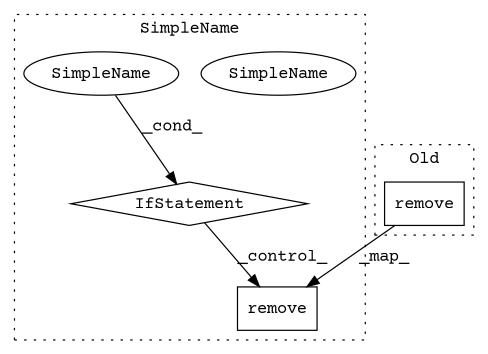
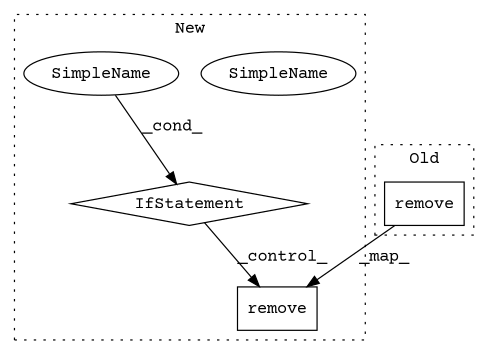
(190, 28) -> (190, 28)
